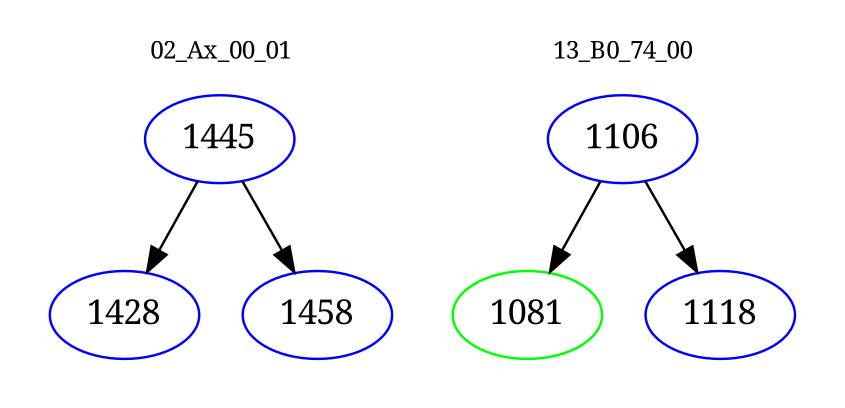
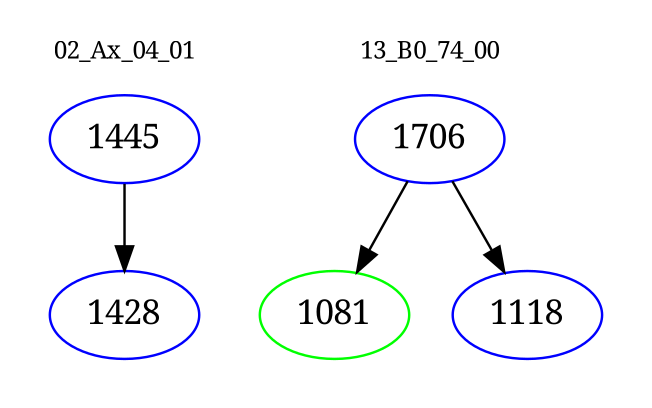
(221, 52) -> (125, 52)
(623, 139) -> (430, 139)
(317, 315) -> none
